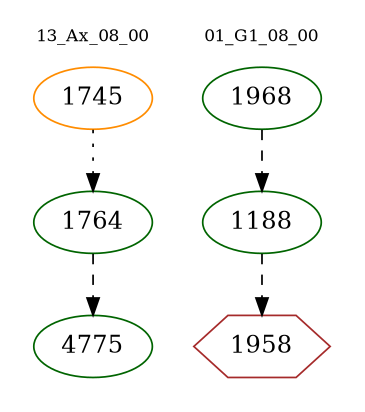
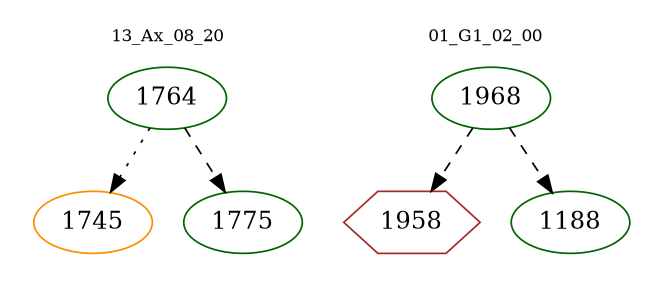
(93, 37) -> (168, 37)
(262, 37) -> (486, 37)
(93, 152) -> (135, 152)
(262, 276) -> (457, 152)
(93, 346) -> (243, 222)
